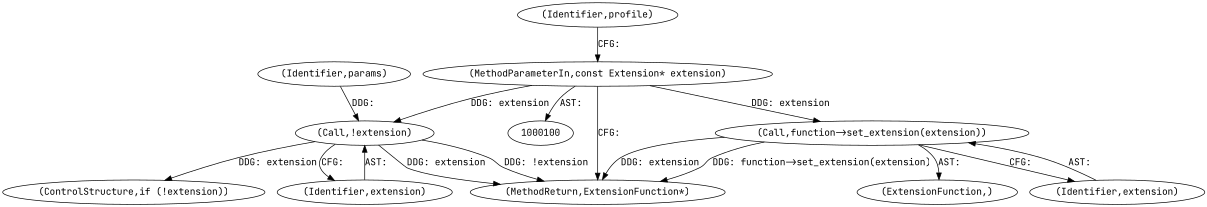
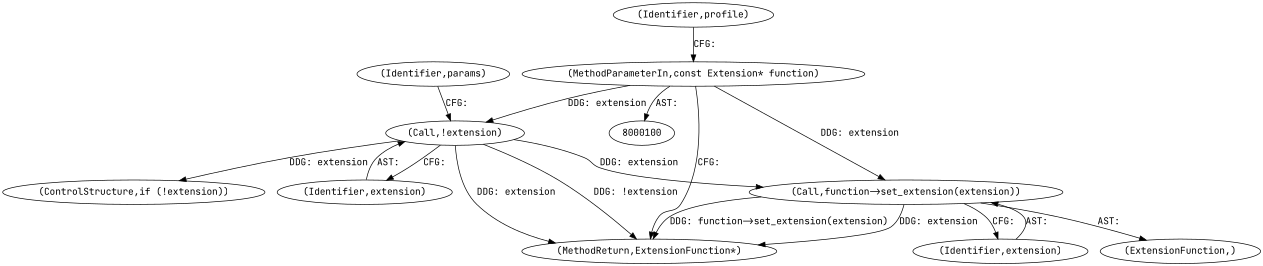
(598, 74) -> (693, 74)
(366, 104) -> (460, 104)
(541, 133) -> (642, 133)
none -> (632, 175)
